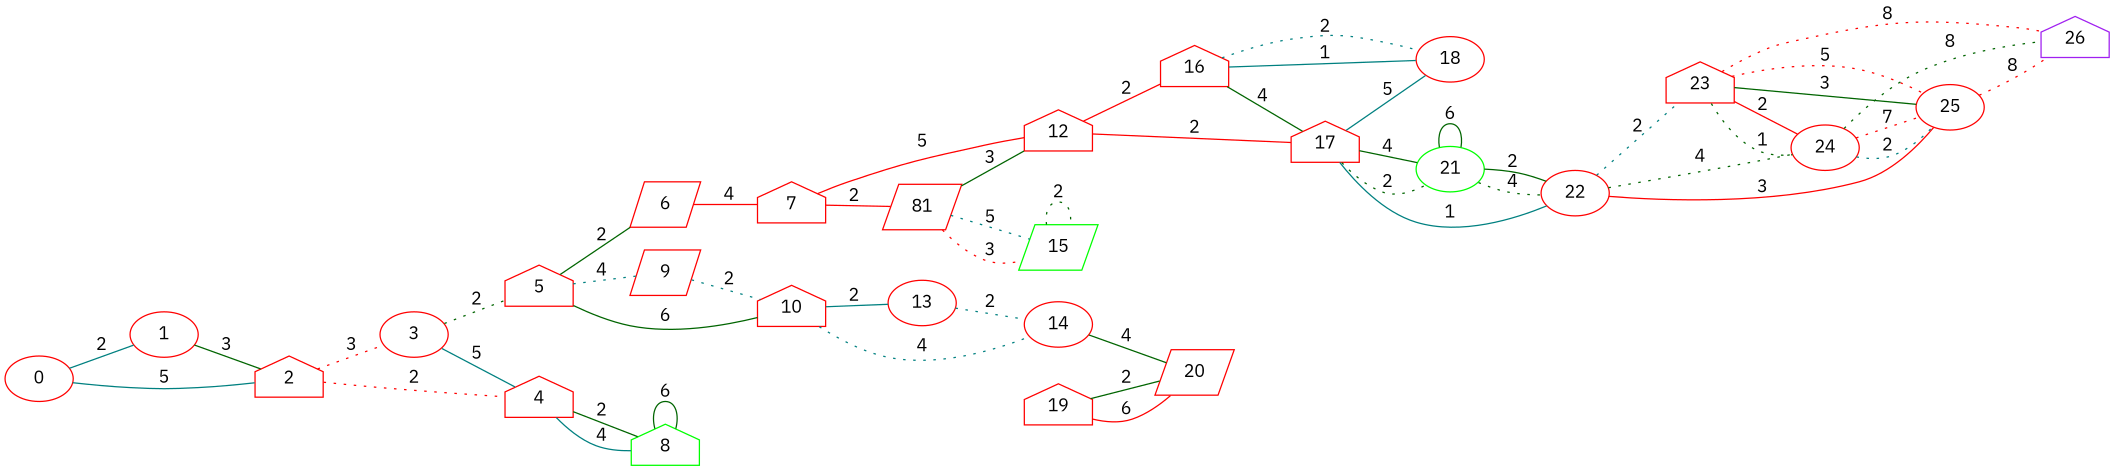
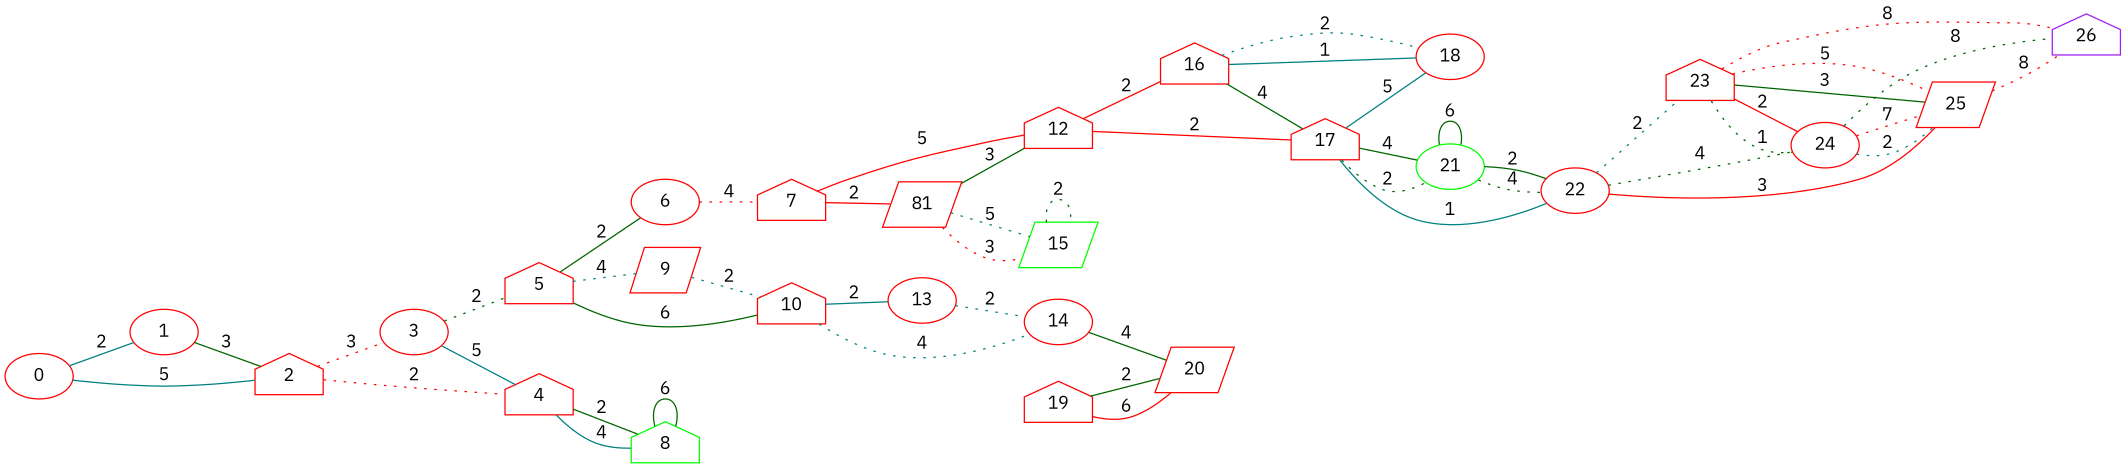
(1950, 107) -> (1956, 105)
(665, 205) -> (665, 202)
(725, 205) -> (728, 202)
